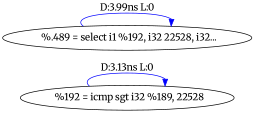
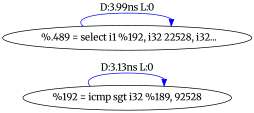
(127, 98) -> (127, 98)
